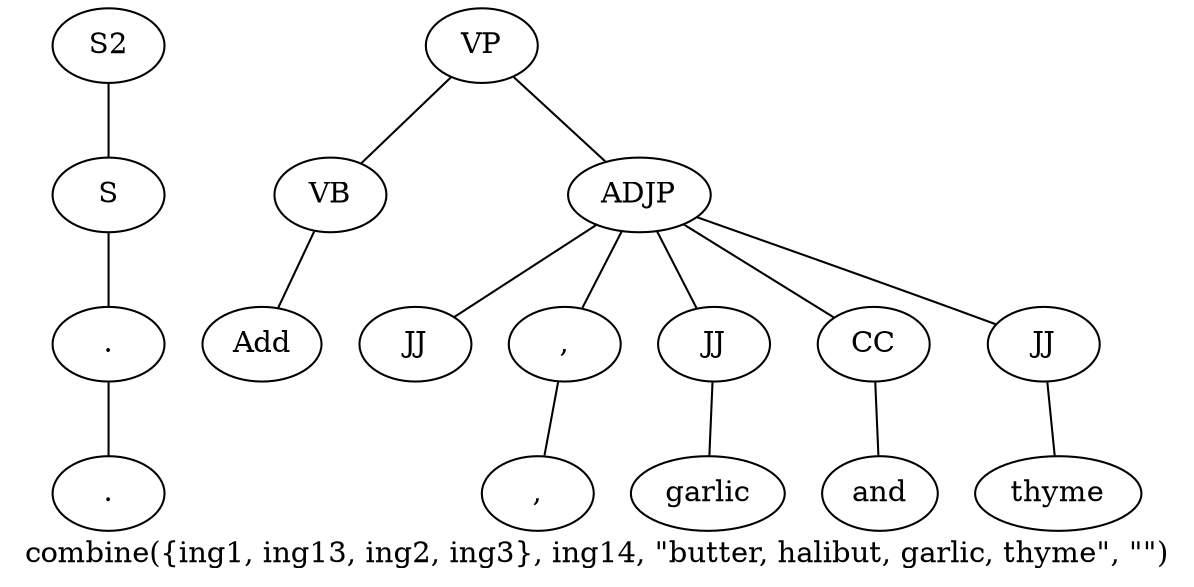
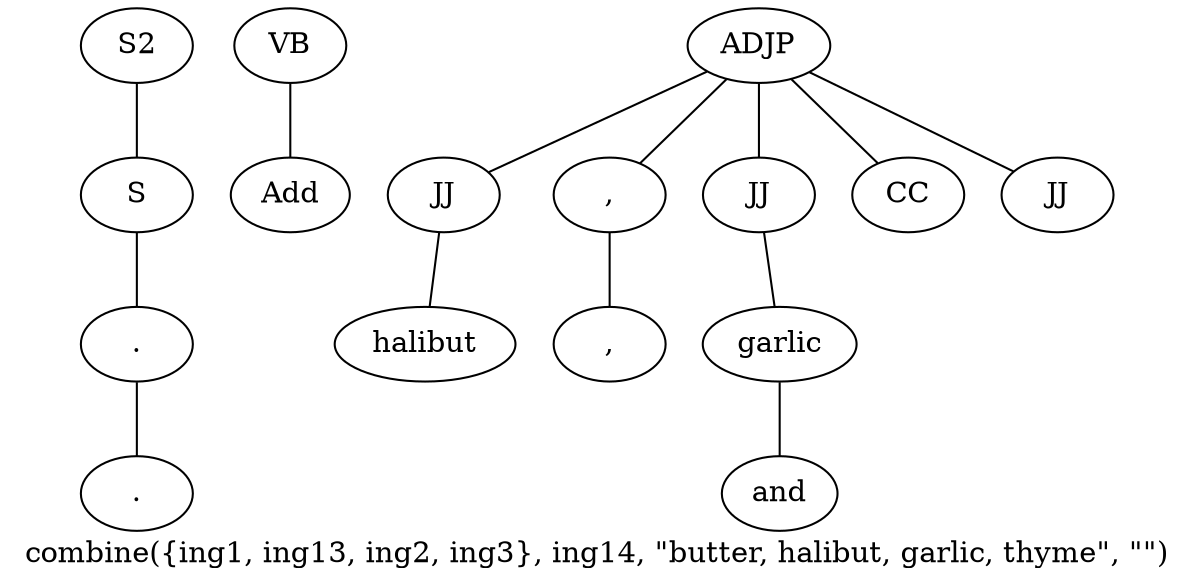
(482, 46) -> none
none -> (425, 344)
(877, 419) -> (780, 419)
(1058, 494) -> none
